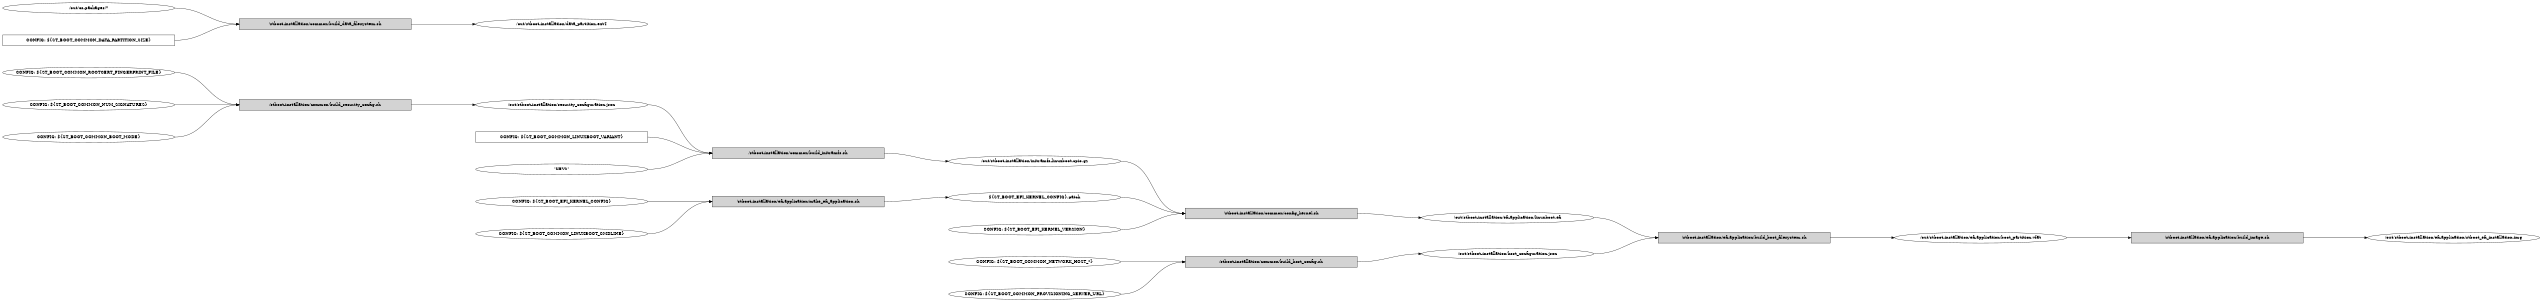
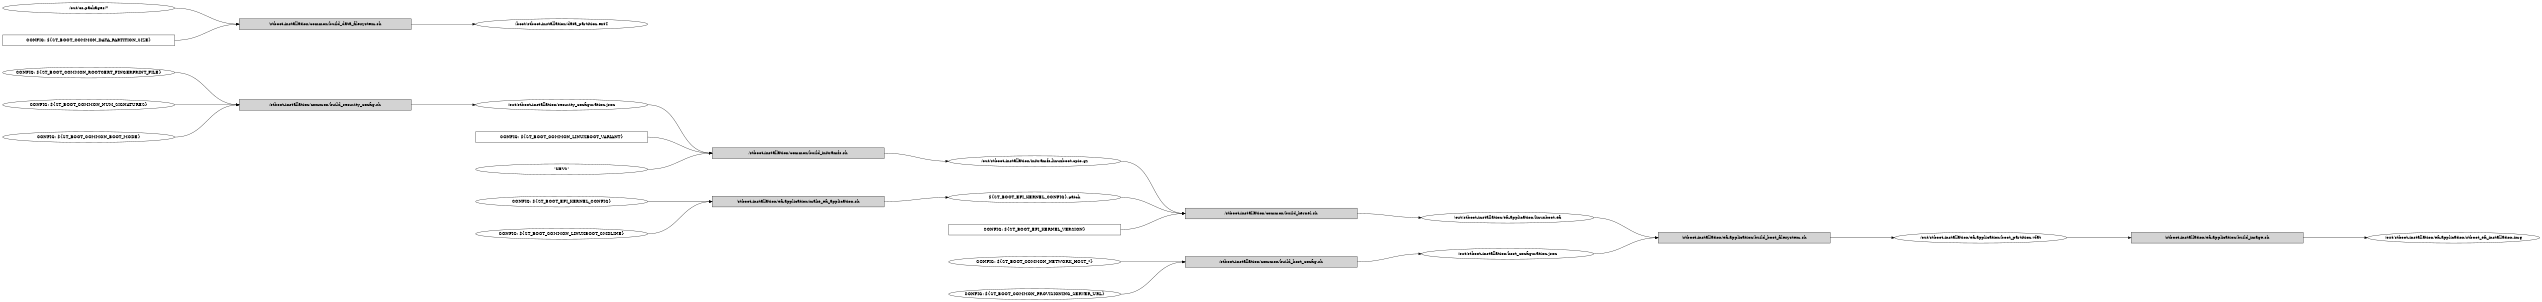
(562, 24) -> (562, 24)
(1271, 214) -> (1271, 214)
(1035, 230) -> (1035, 230)
